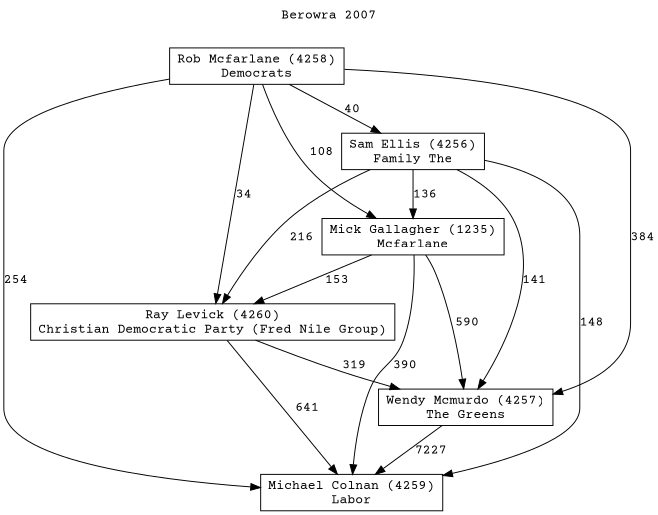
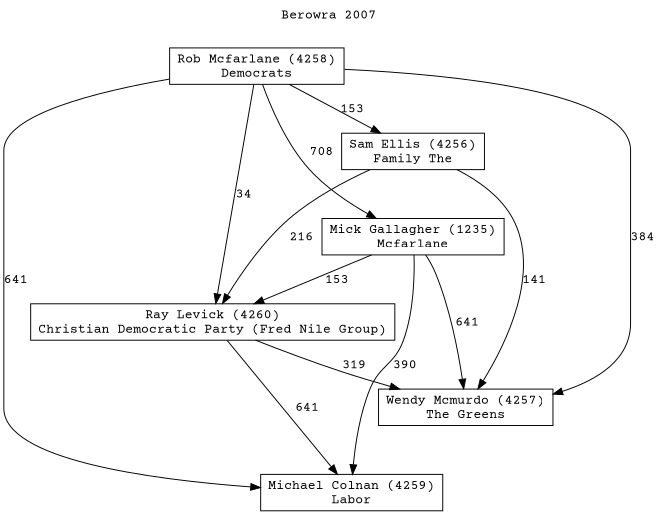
(352, 109) -> (352, 109)
(322, 151) -> (322, 151)
(413, 189) -> none
(16, 279) -> (16, 279)
(467, 322) -> (467, 322)
(580, 331) -> none
(413, 447) -> none
